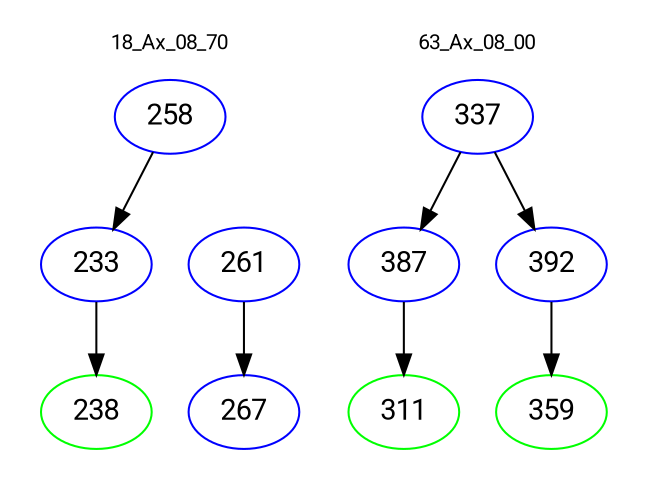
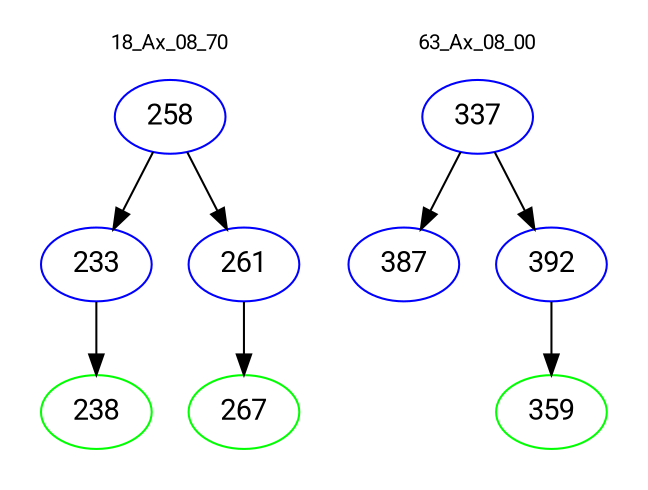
none -> (202, 181)
(244, 412) -> (244, 412)
(404, 412) -> none
